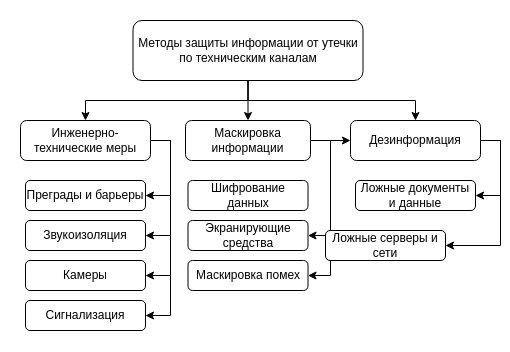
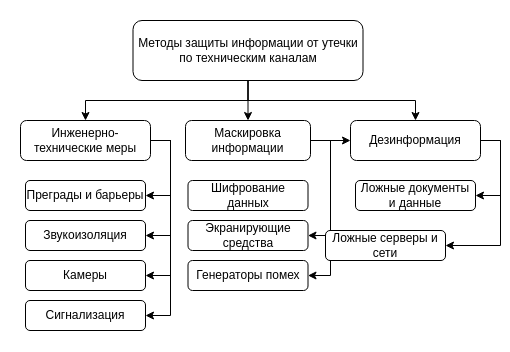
(249, 276) -> (249, 276)
